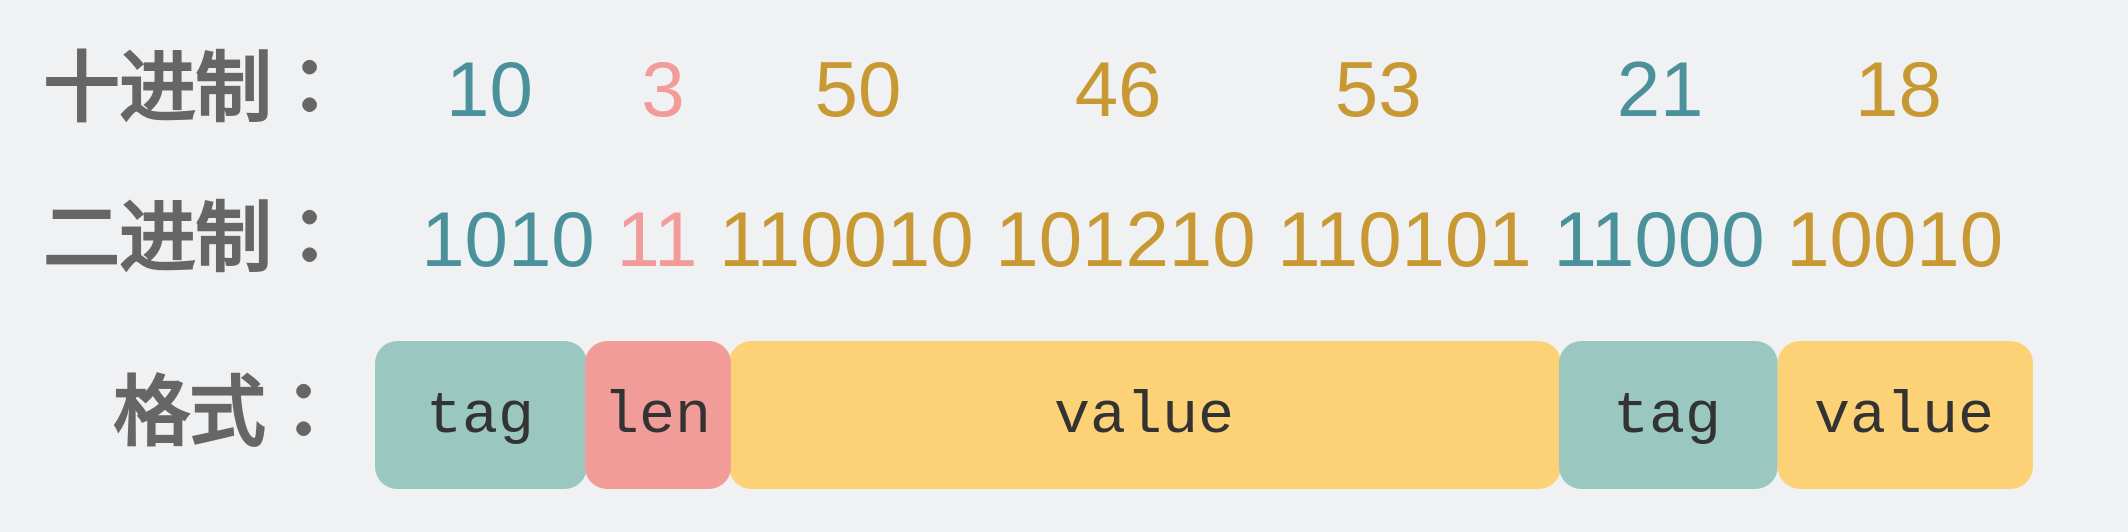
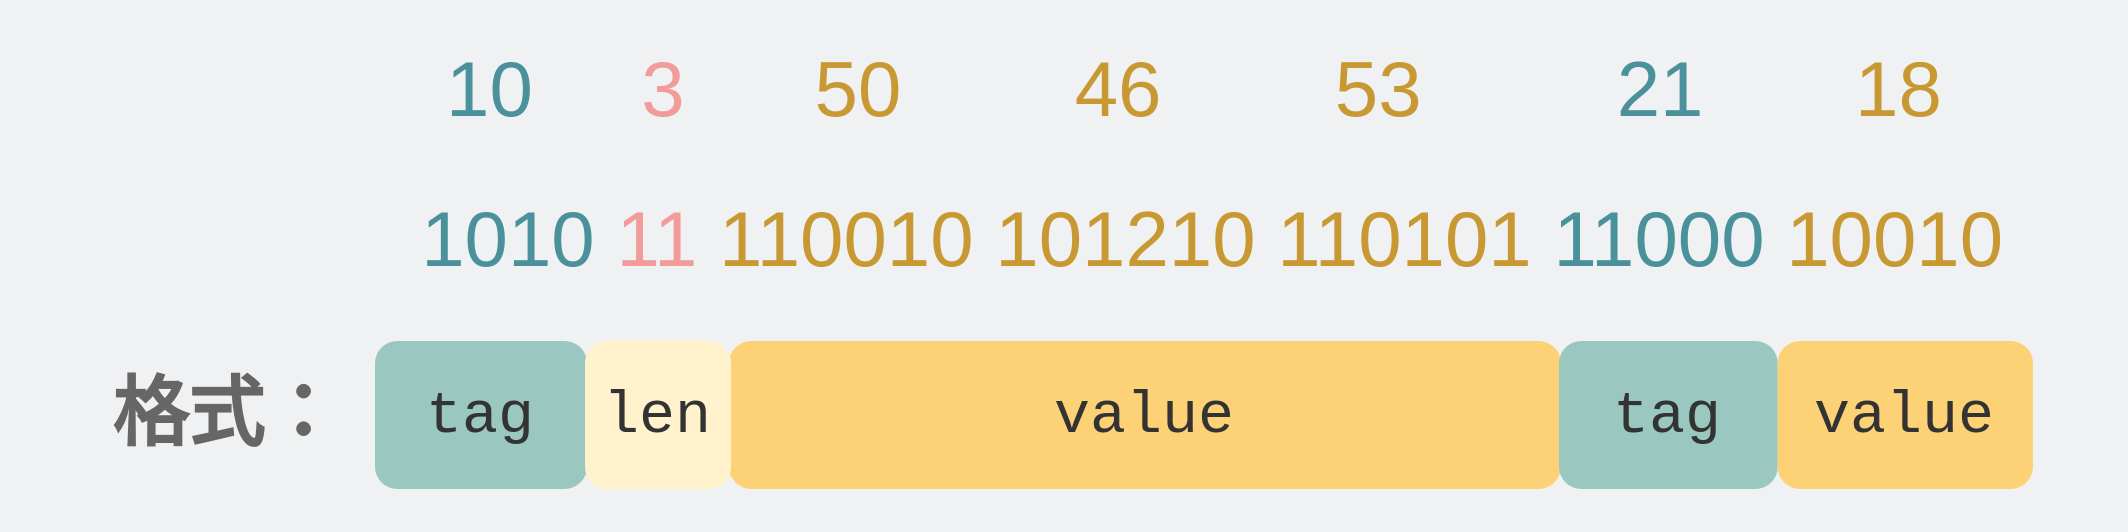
(195, 91) -> none
(195, 241) -> none
(658, 415) -> (658, 415)
